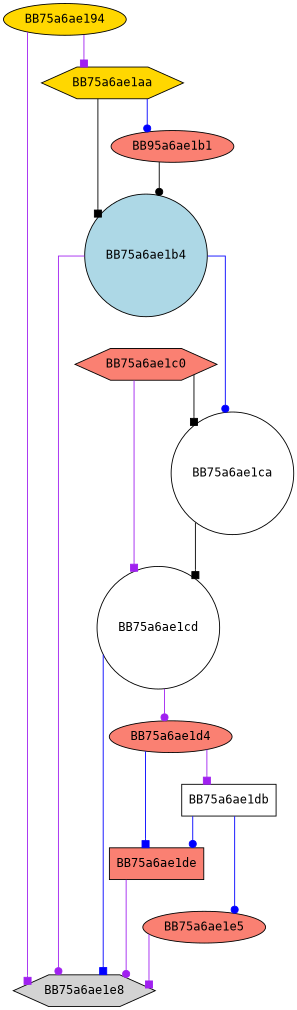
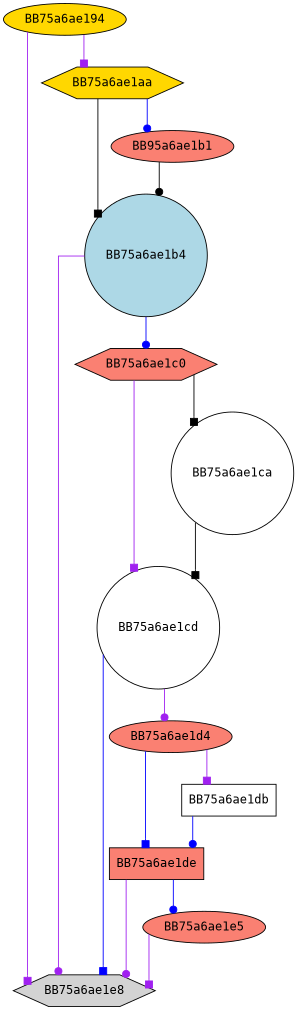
(225, 322) -> (146, 329)
(235, 861) -> (173, 893)
